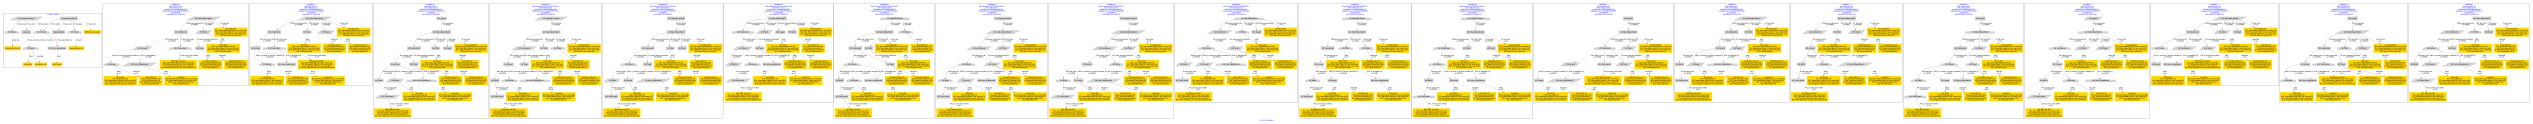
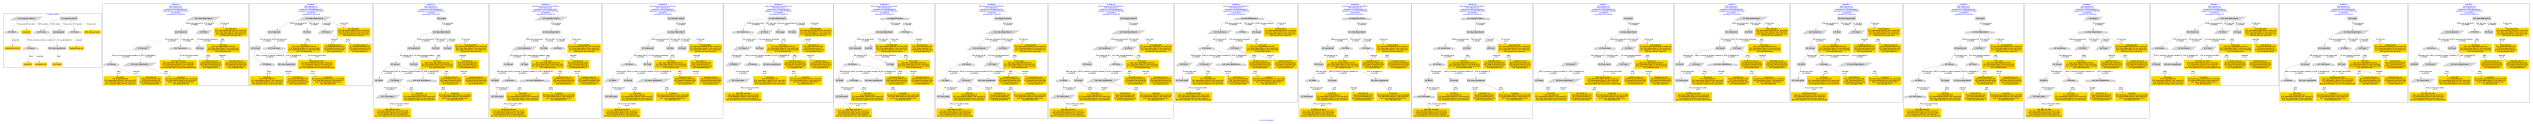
(26, 32) -> (26, 32)
